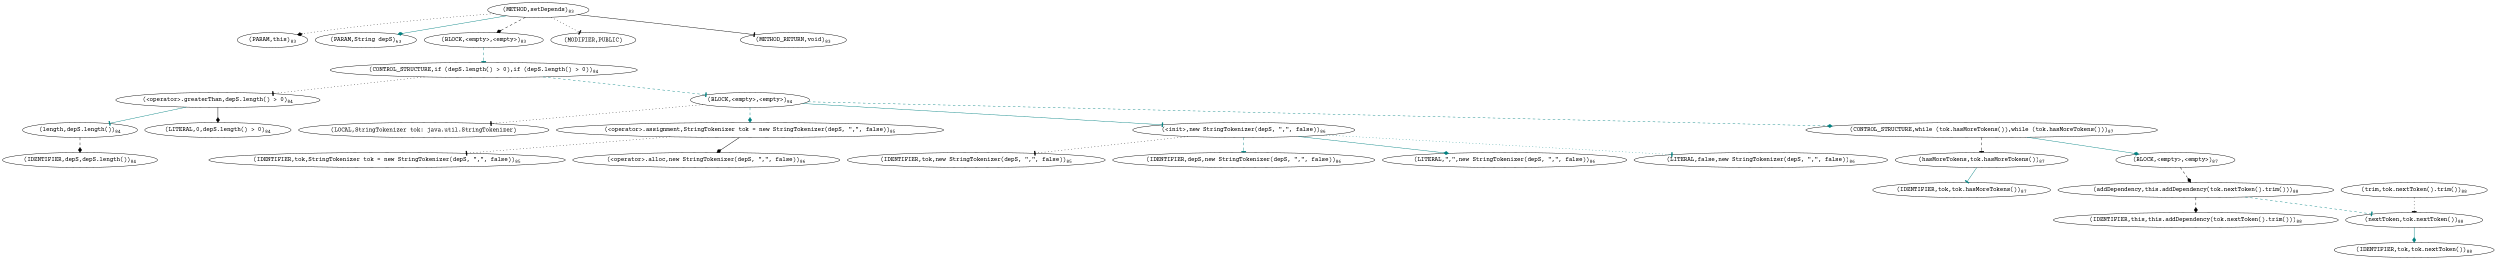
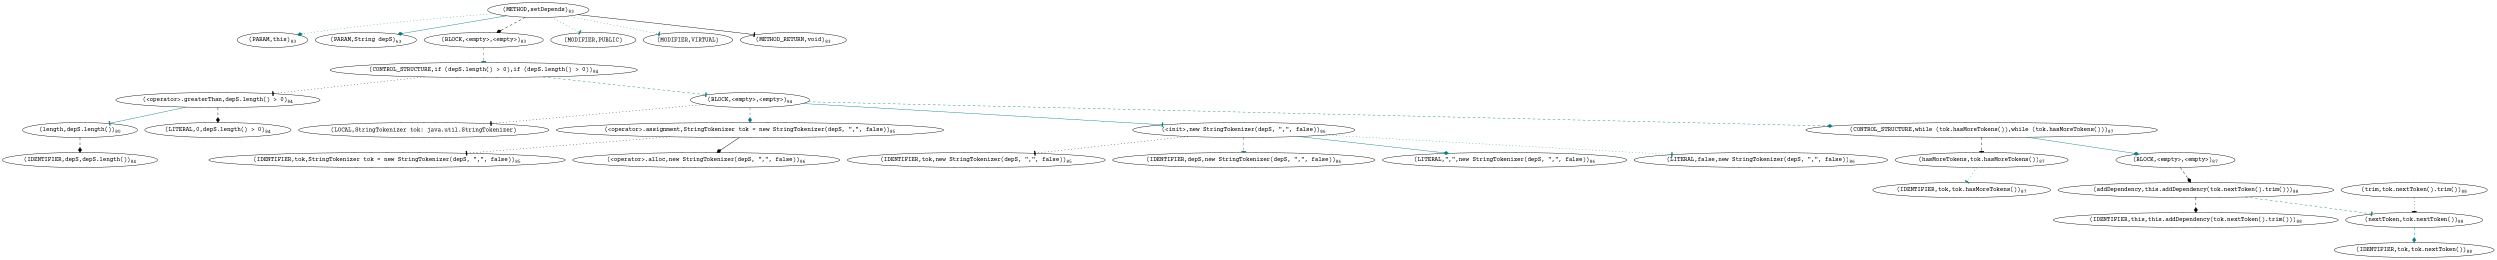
(398, 22) -> (398, 22)
(565, 25) -> (565, 25)
none -> (688, 40)
(218, 113) -> (218, 113)
(118, 129) -> (118, 129)
(1972, 174) -> (1972, 174)
(2414, 233) -> (2414, 233)
